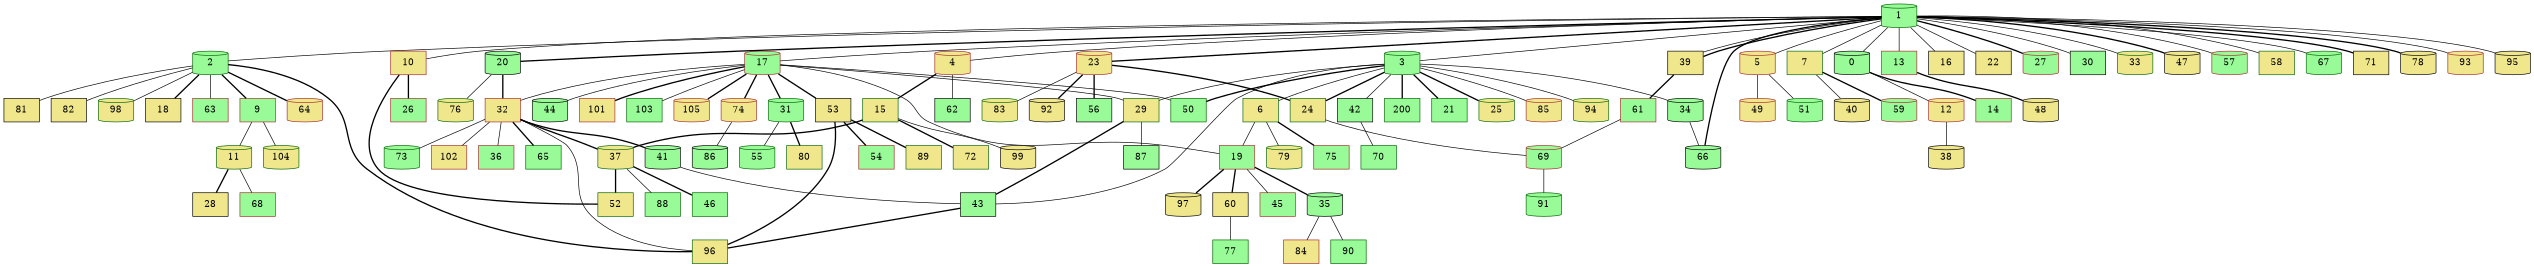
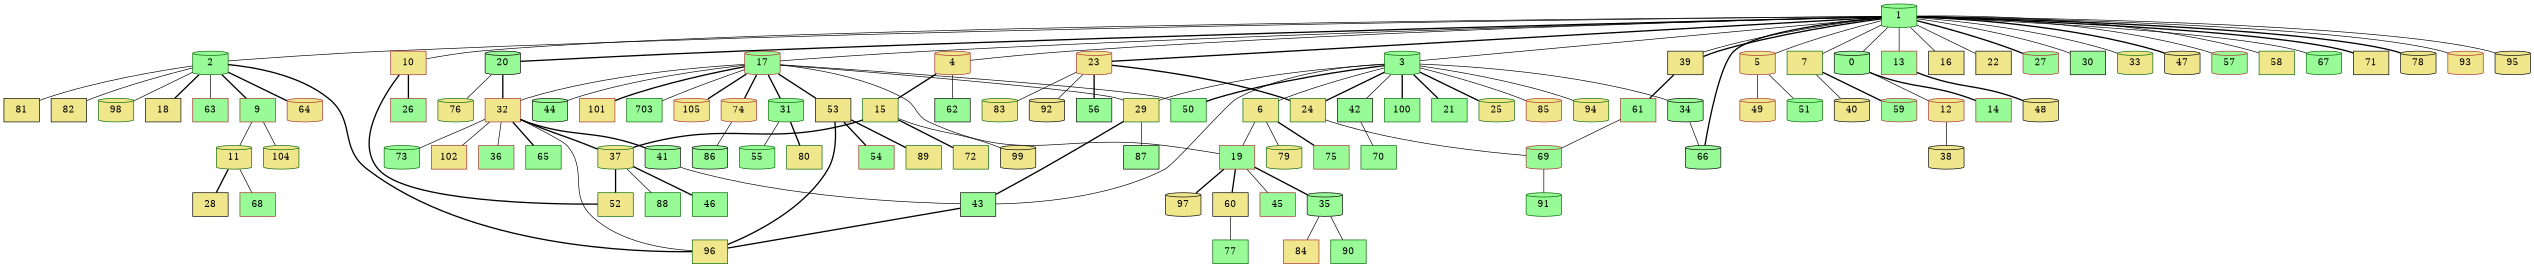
(1074, 83) -> (1074, 83)
(644, 110) -> (644, 110)
(1402, 110) -> (1402, 110)
